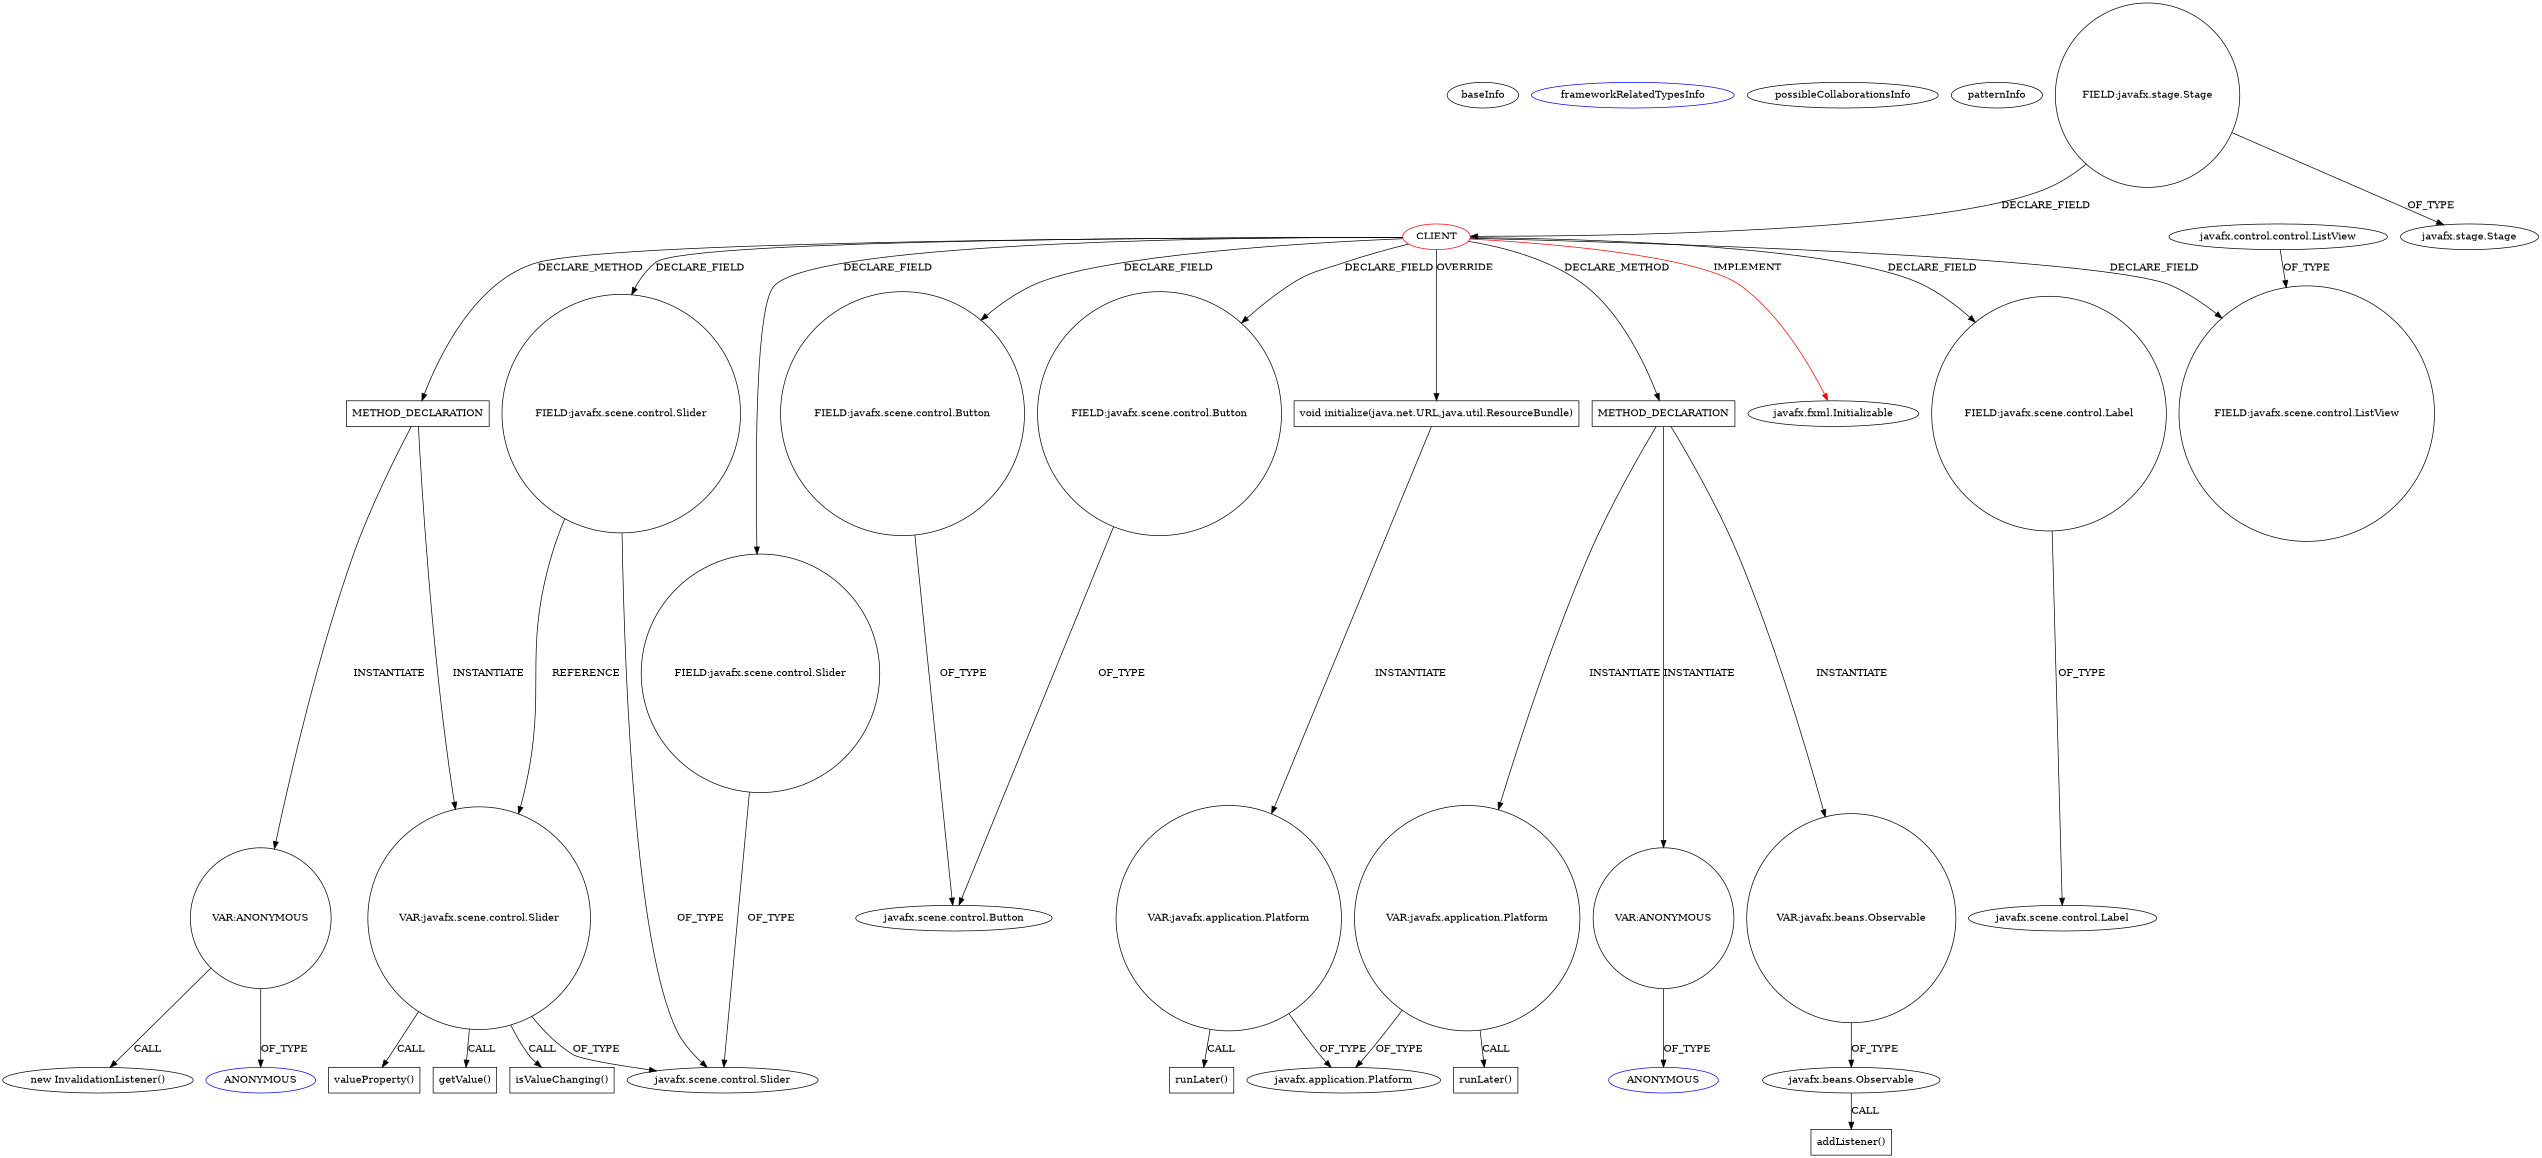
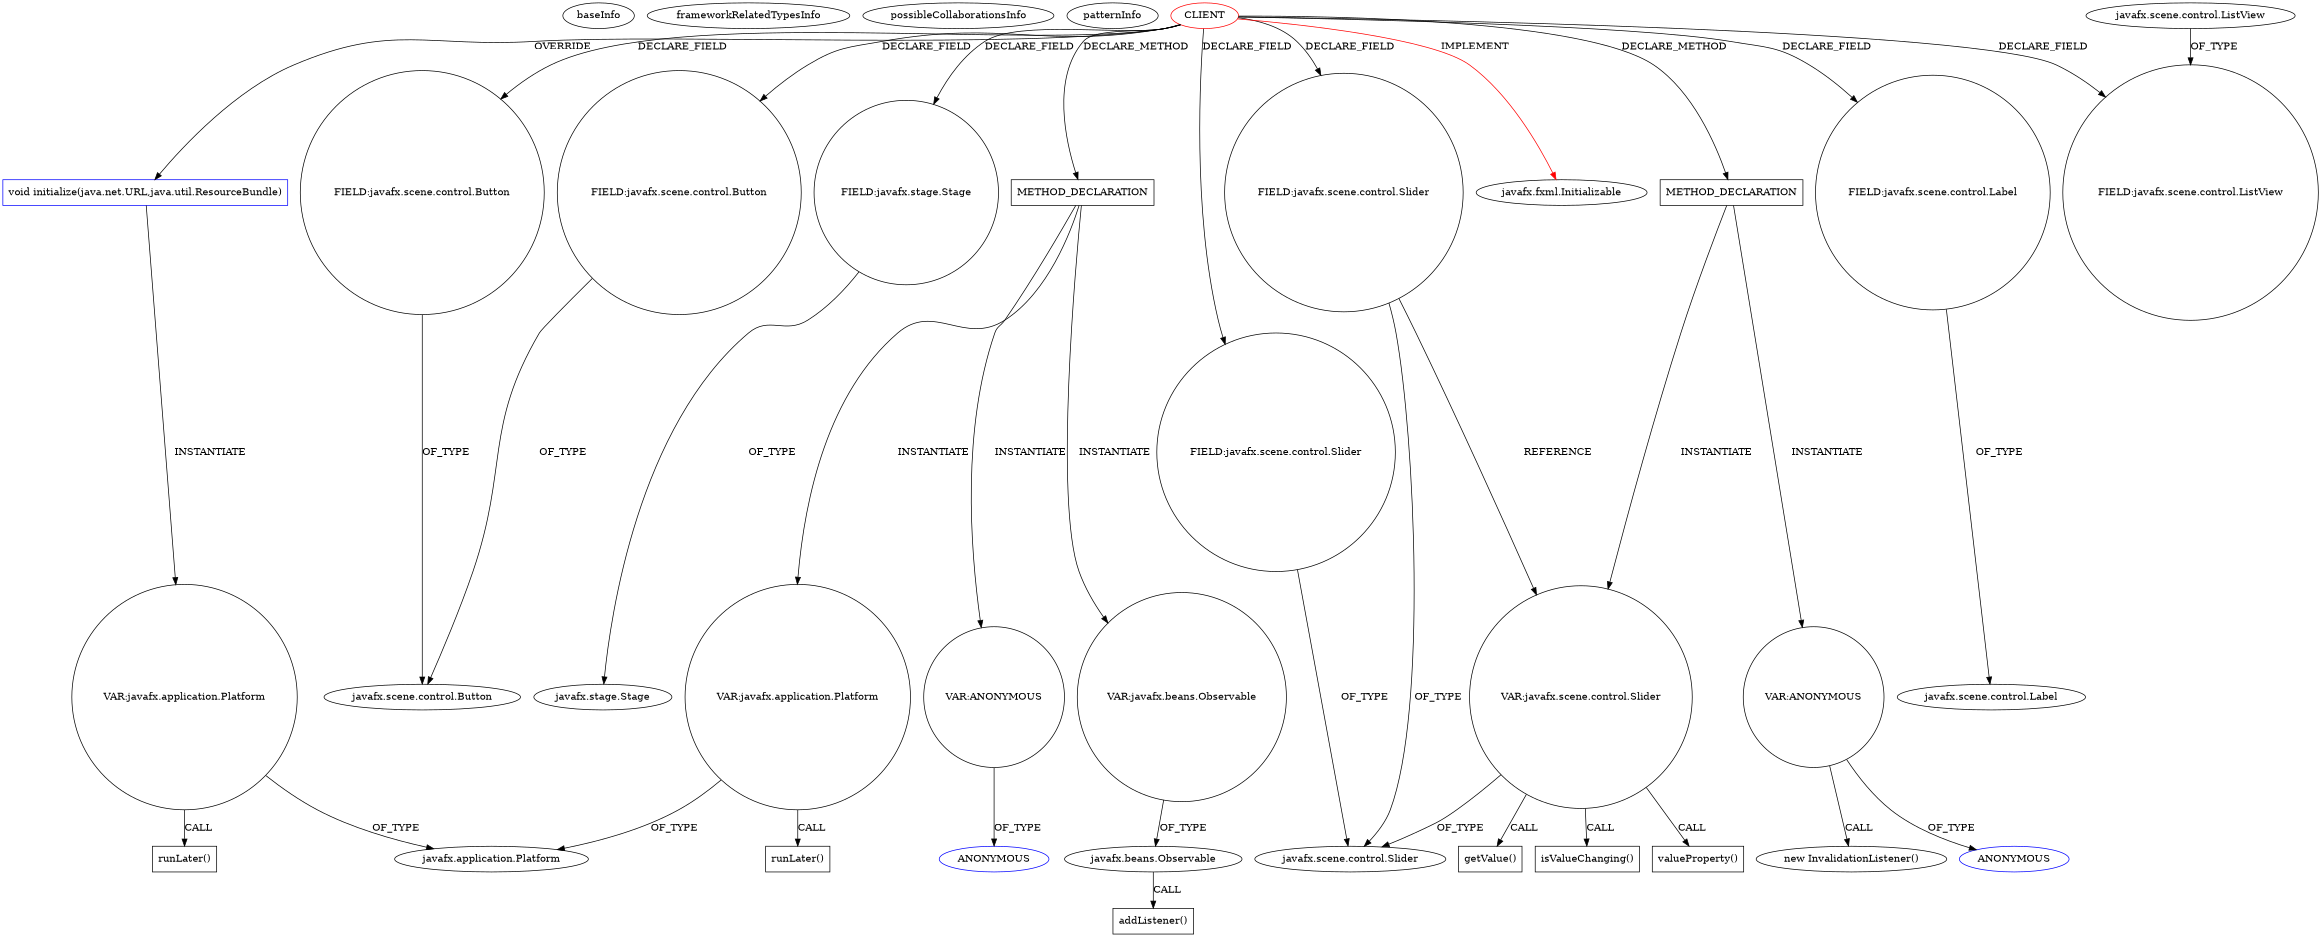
(1633, 95) -> (749, 16)
(1787, 228) -> (1045, 30)
(2278, 237) -> (2191, 16)
(1436, 414) -> (145, 193)
